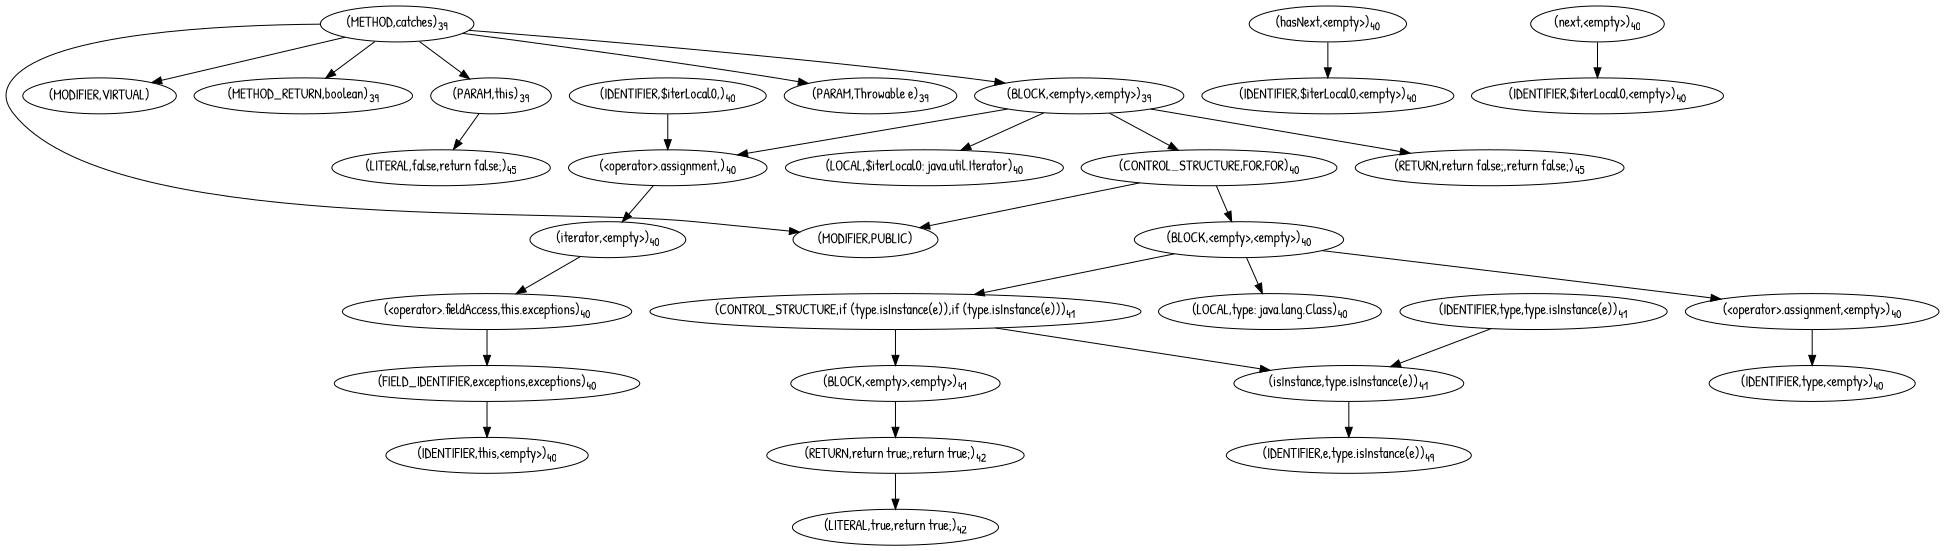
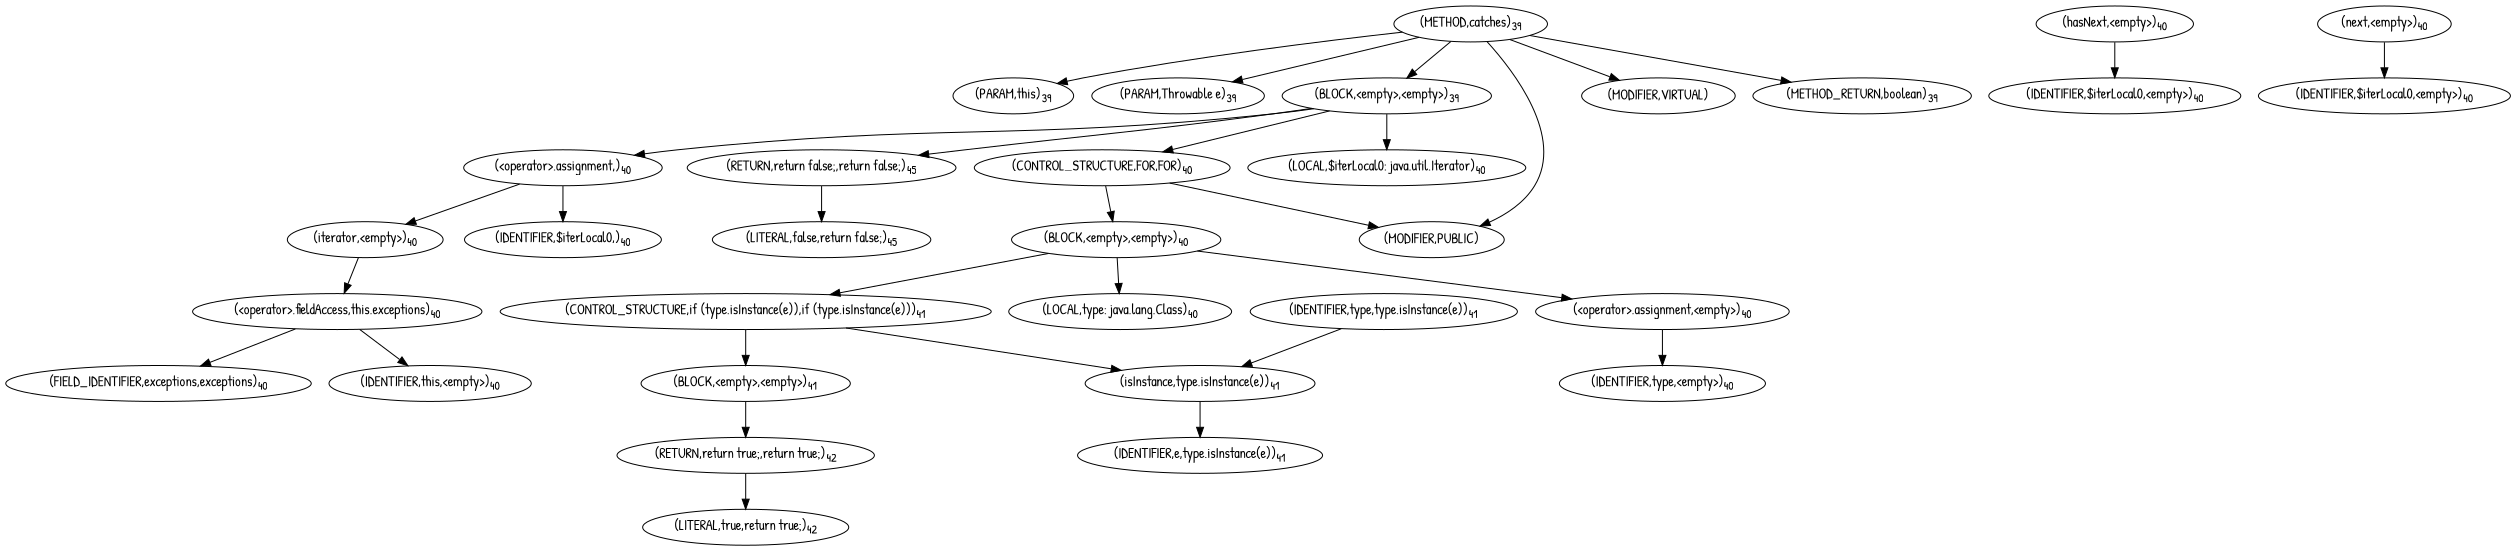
(469, 127) -> (822, 199)
(668, 127) -> (563, 199)
(487, 415) -> (380, 345)
(1430, 454) -> (1281, 454)
